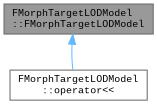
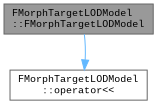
(72, 57) -> (85, 47)
